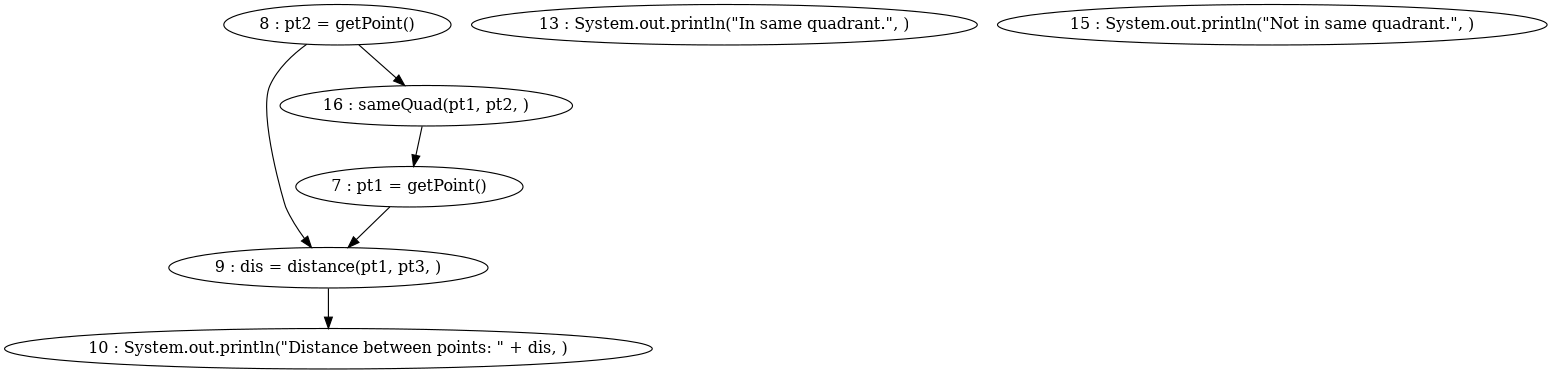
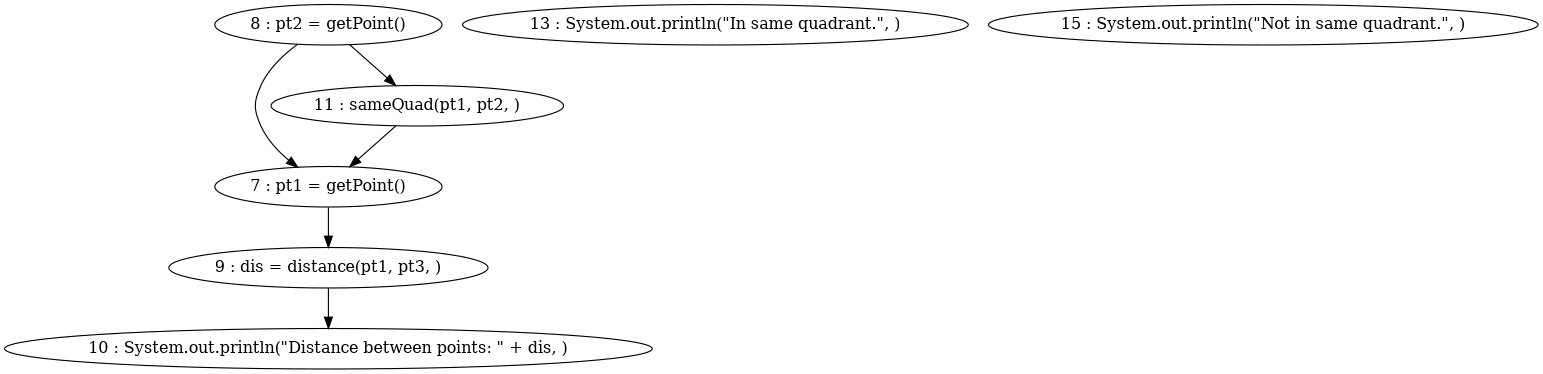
(426, 106) -> (417, 106)
(269, 137) -> (256, 100)
